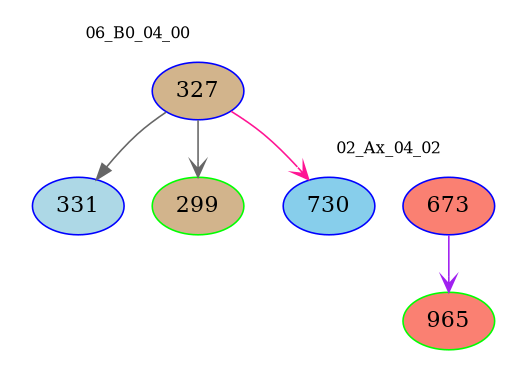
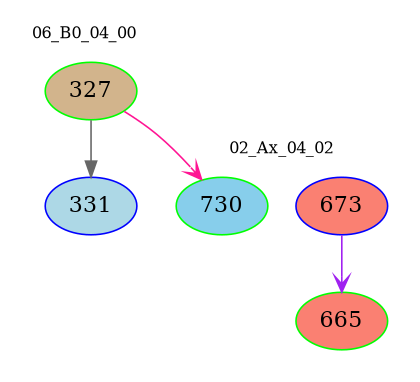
(198, 91) -> (91, 91)
(198, 206) -> none
(329, 206) -> (222, 206)
(449, 321) -> (342, 321)
